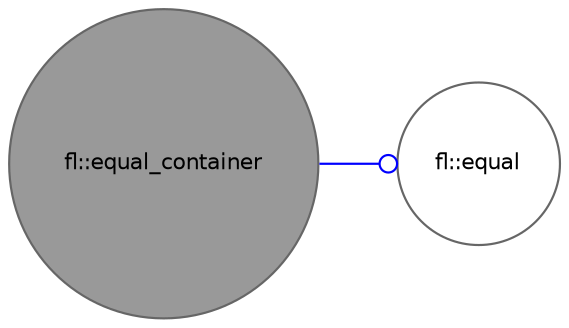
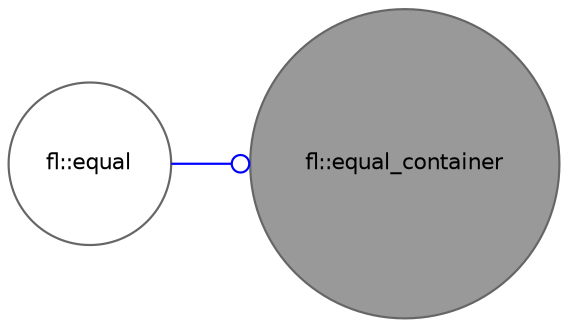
(349, 164) -> (201, 164)
